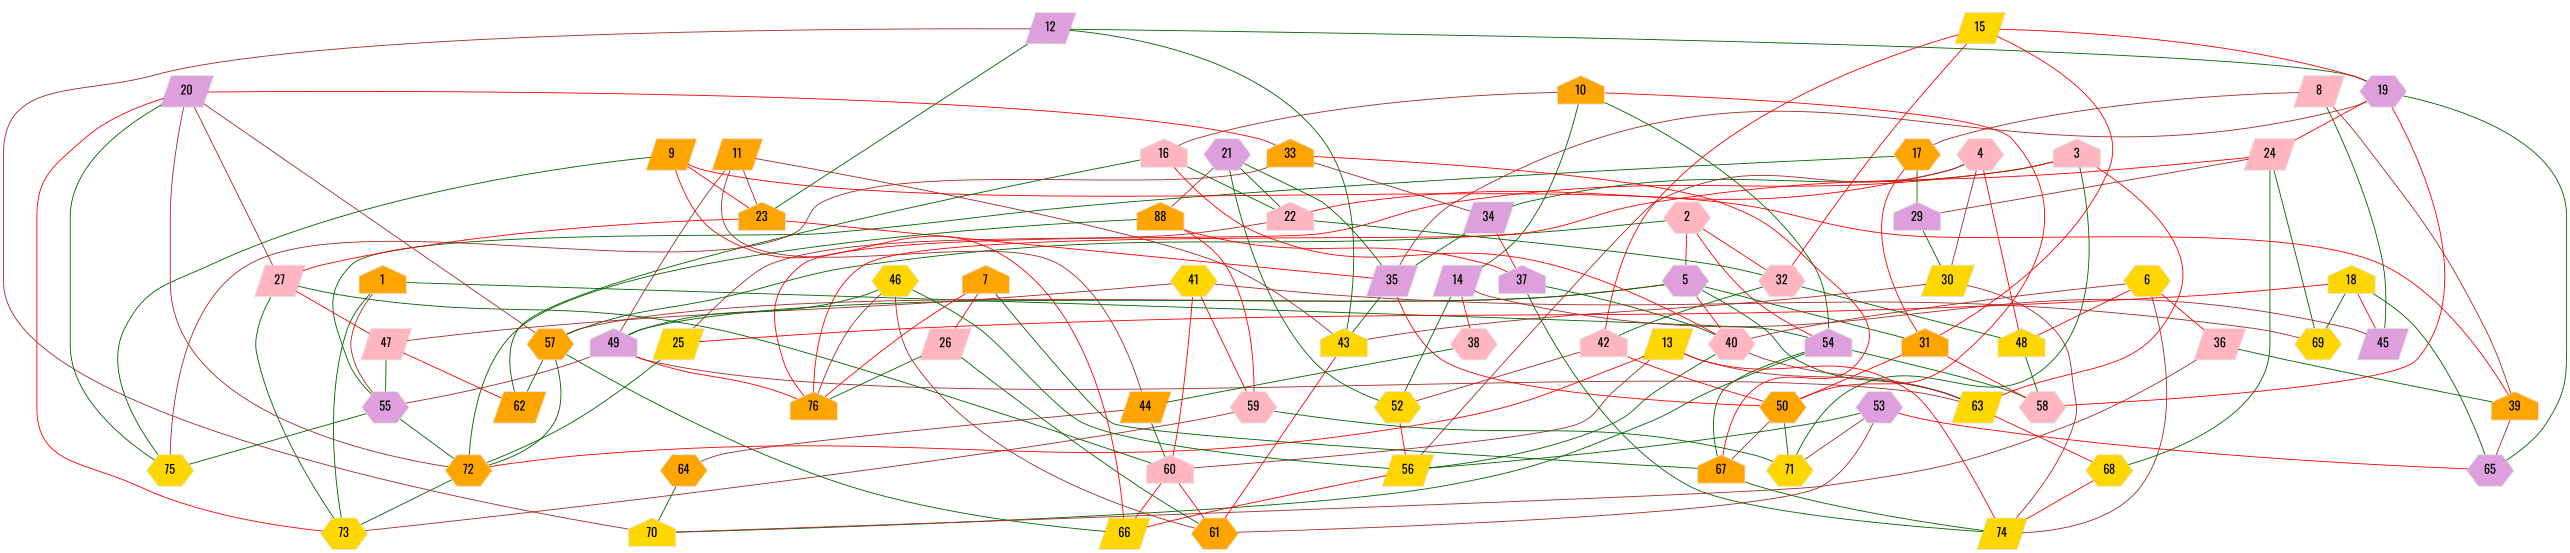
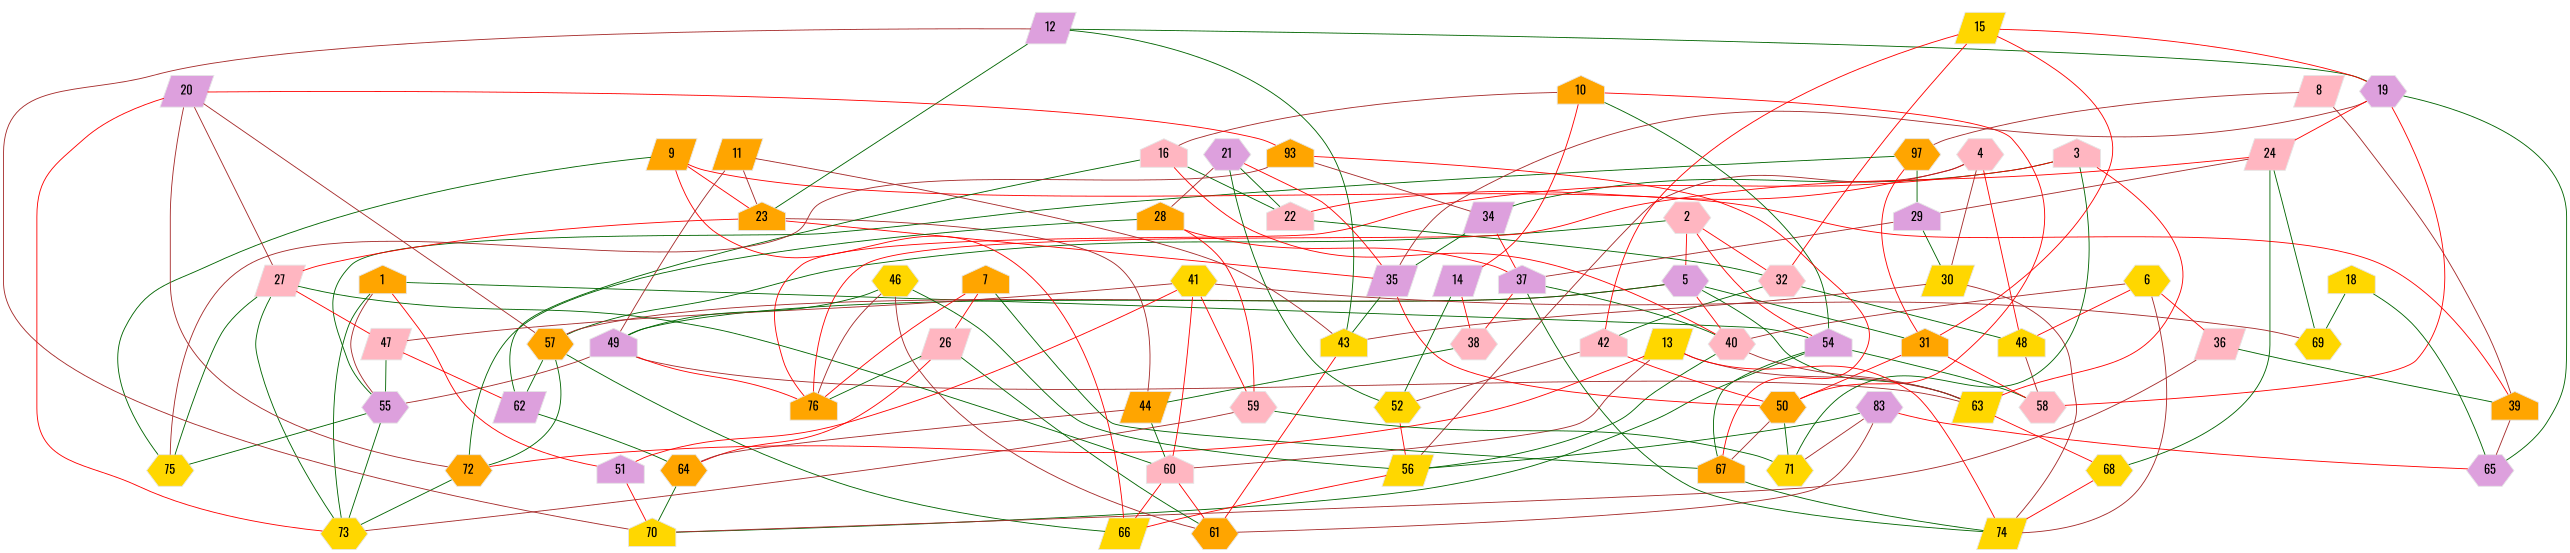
(1290, 155) -> (1290, 155)
(1917, 155) -> (1917, 155)
(1552, 182) -> (1552, 182)
(1322, 202) -> (1322, 202)
(1160, 218) -> (1160, 218)
none -> (1720, 249)
(868, 256) -> (1009, 233)
(70, 279) -> (203, 373)
none -> (1499, 311)
(679, 344) -> none
(2383, 344) -> none
(2030, 370) -> (2030, 370)
(520, 407) -> (520, 407)
(1879, 407) -> (1879, 407)
none -> (871, 408)
none -> (603, 436)
(427, 439) -> (366, 468)
none -> (621, 471)
